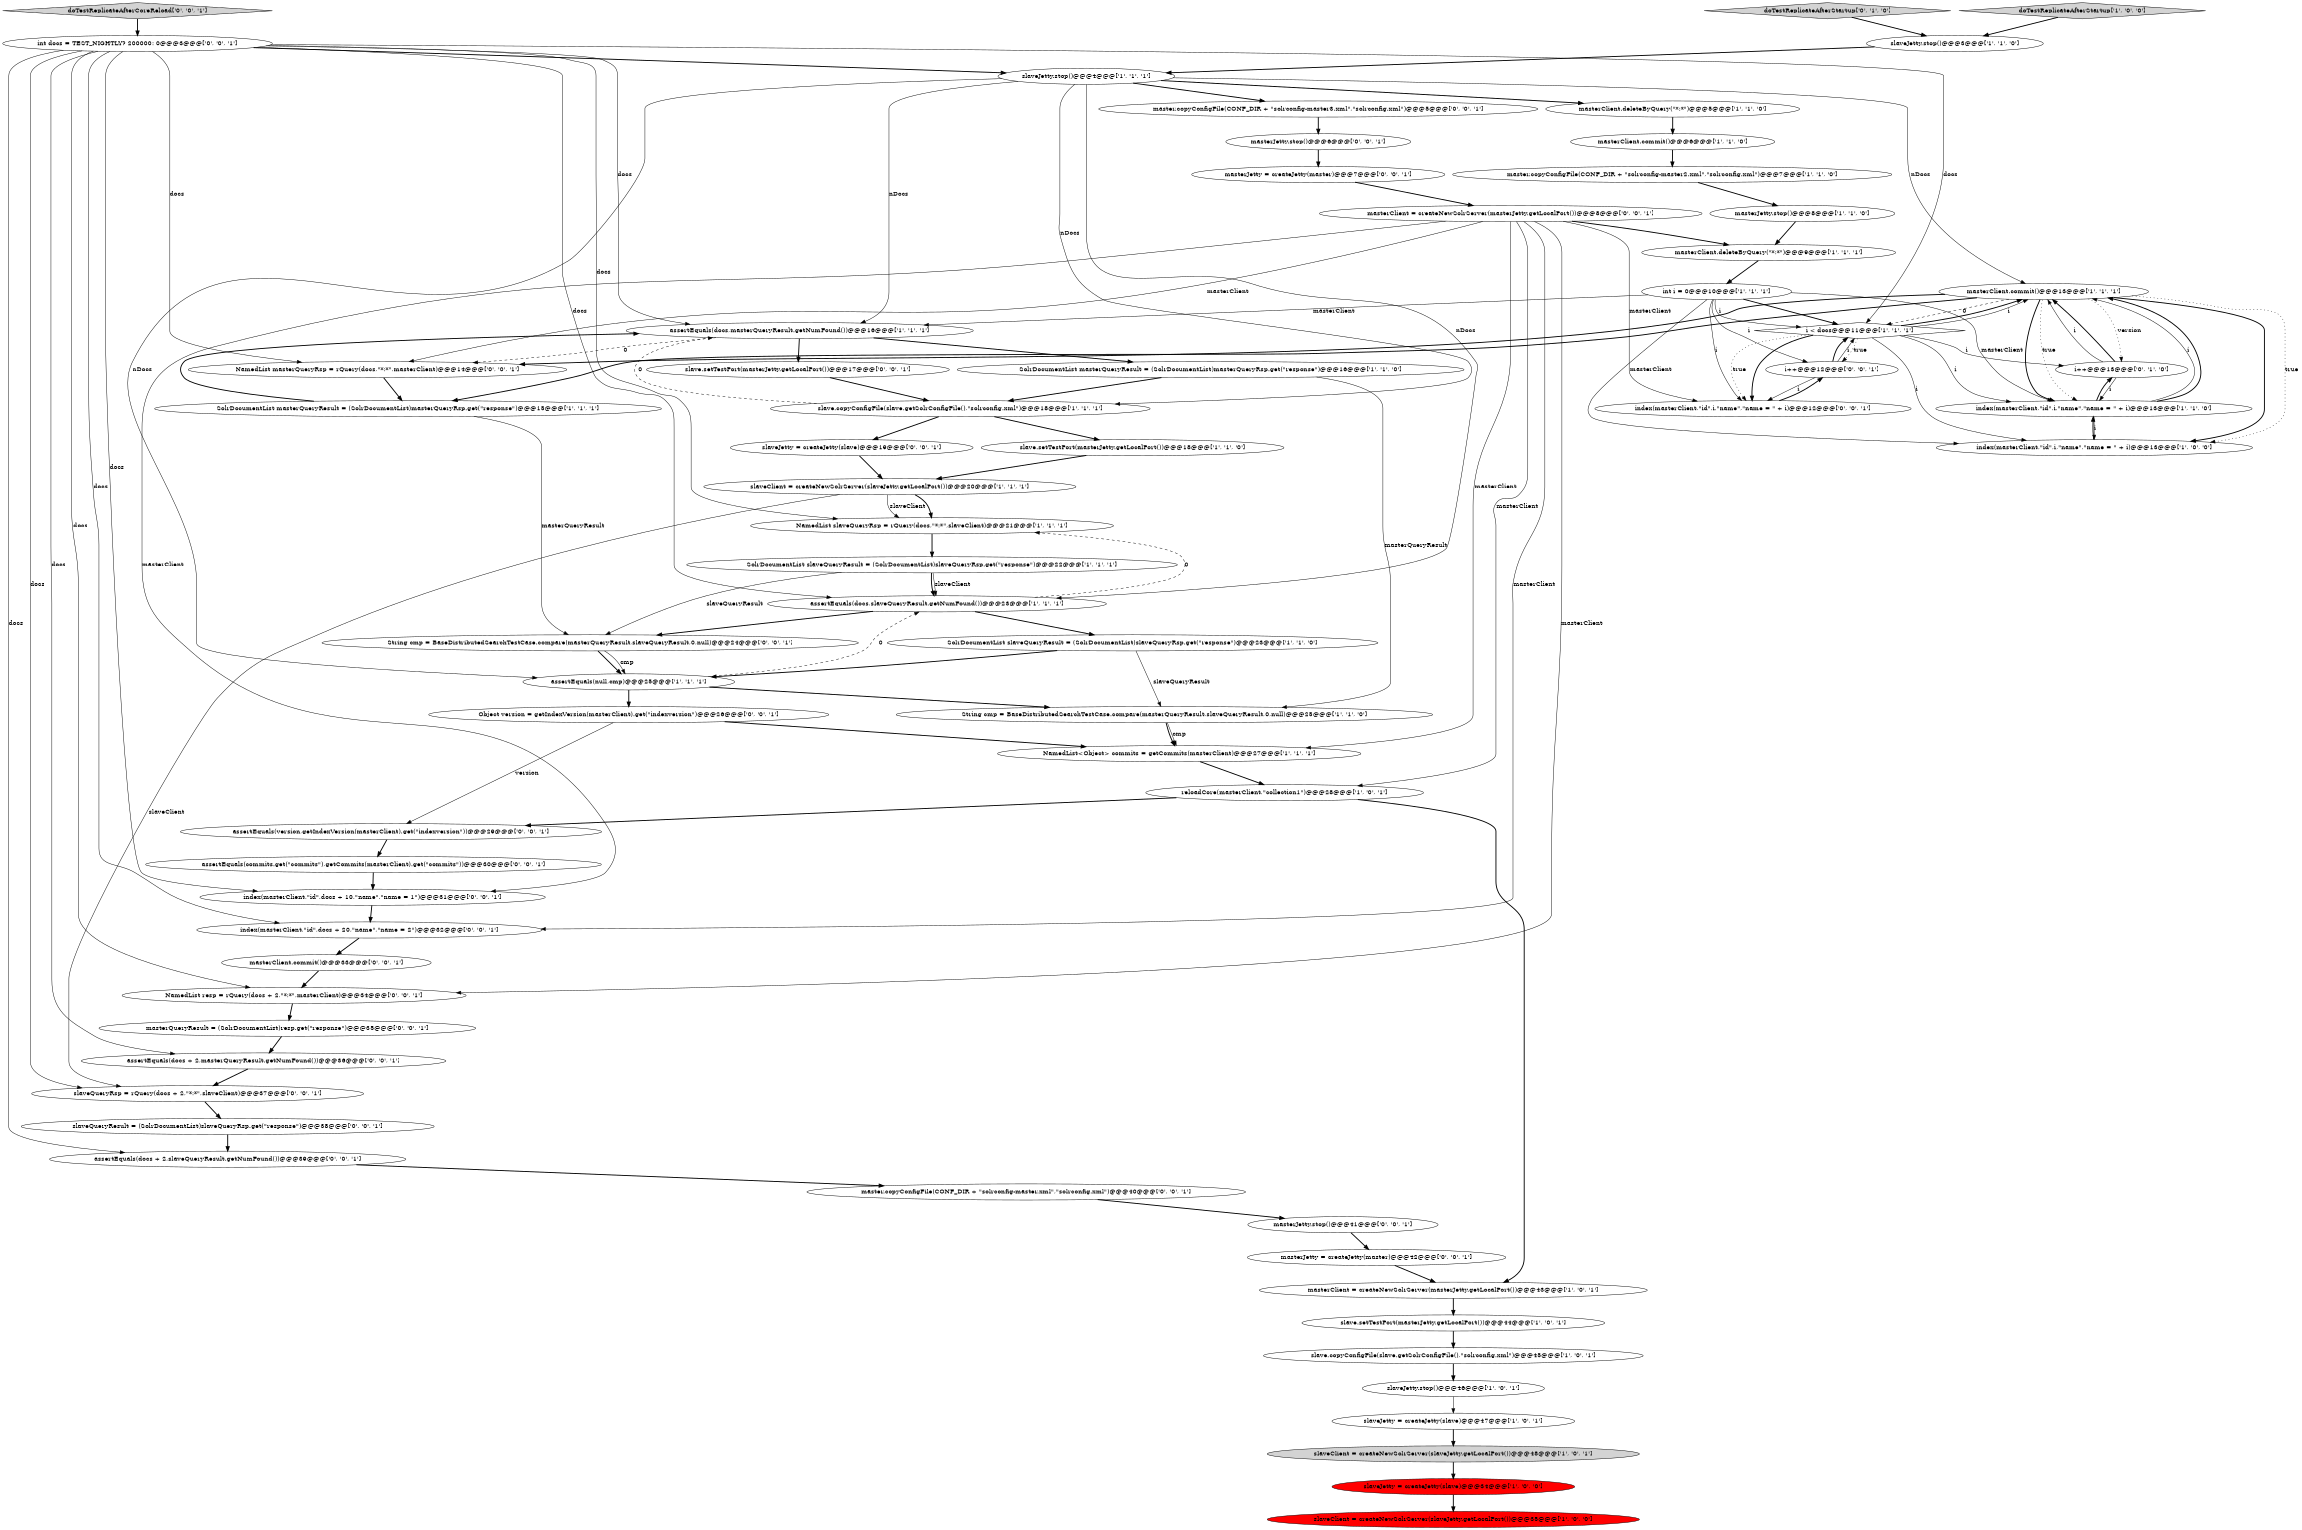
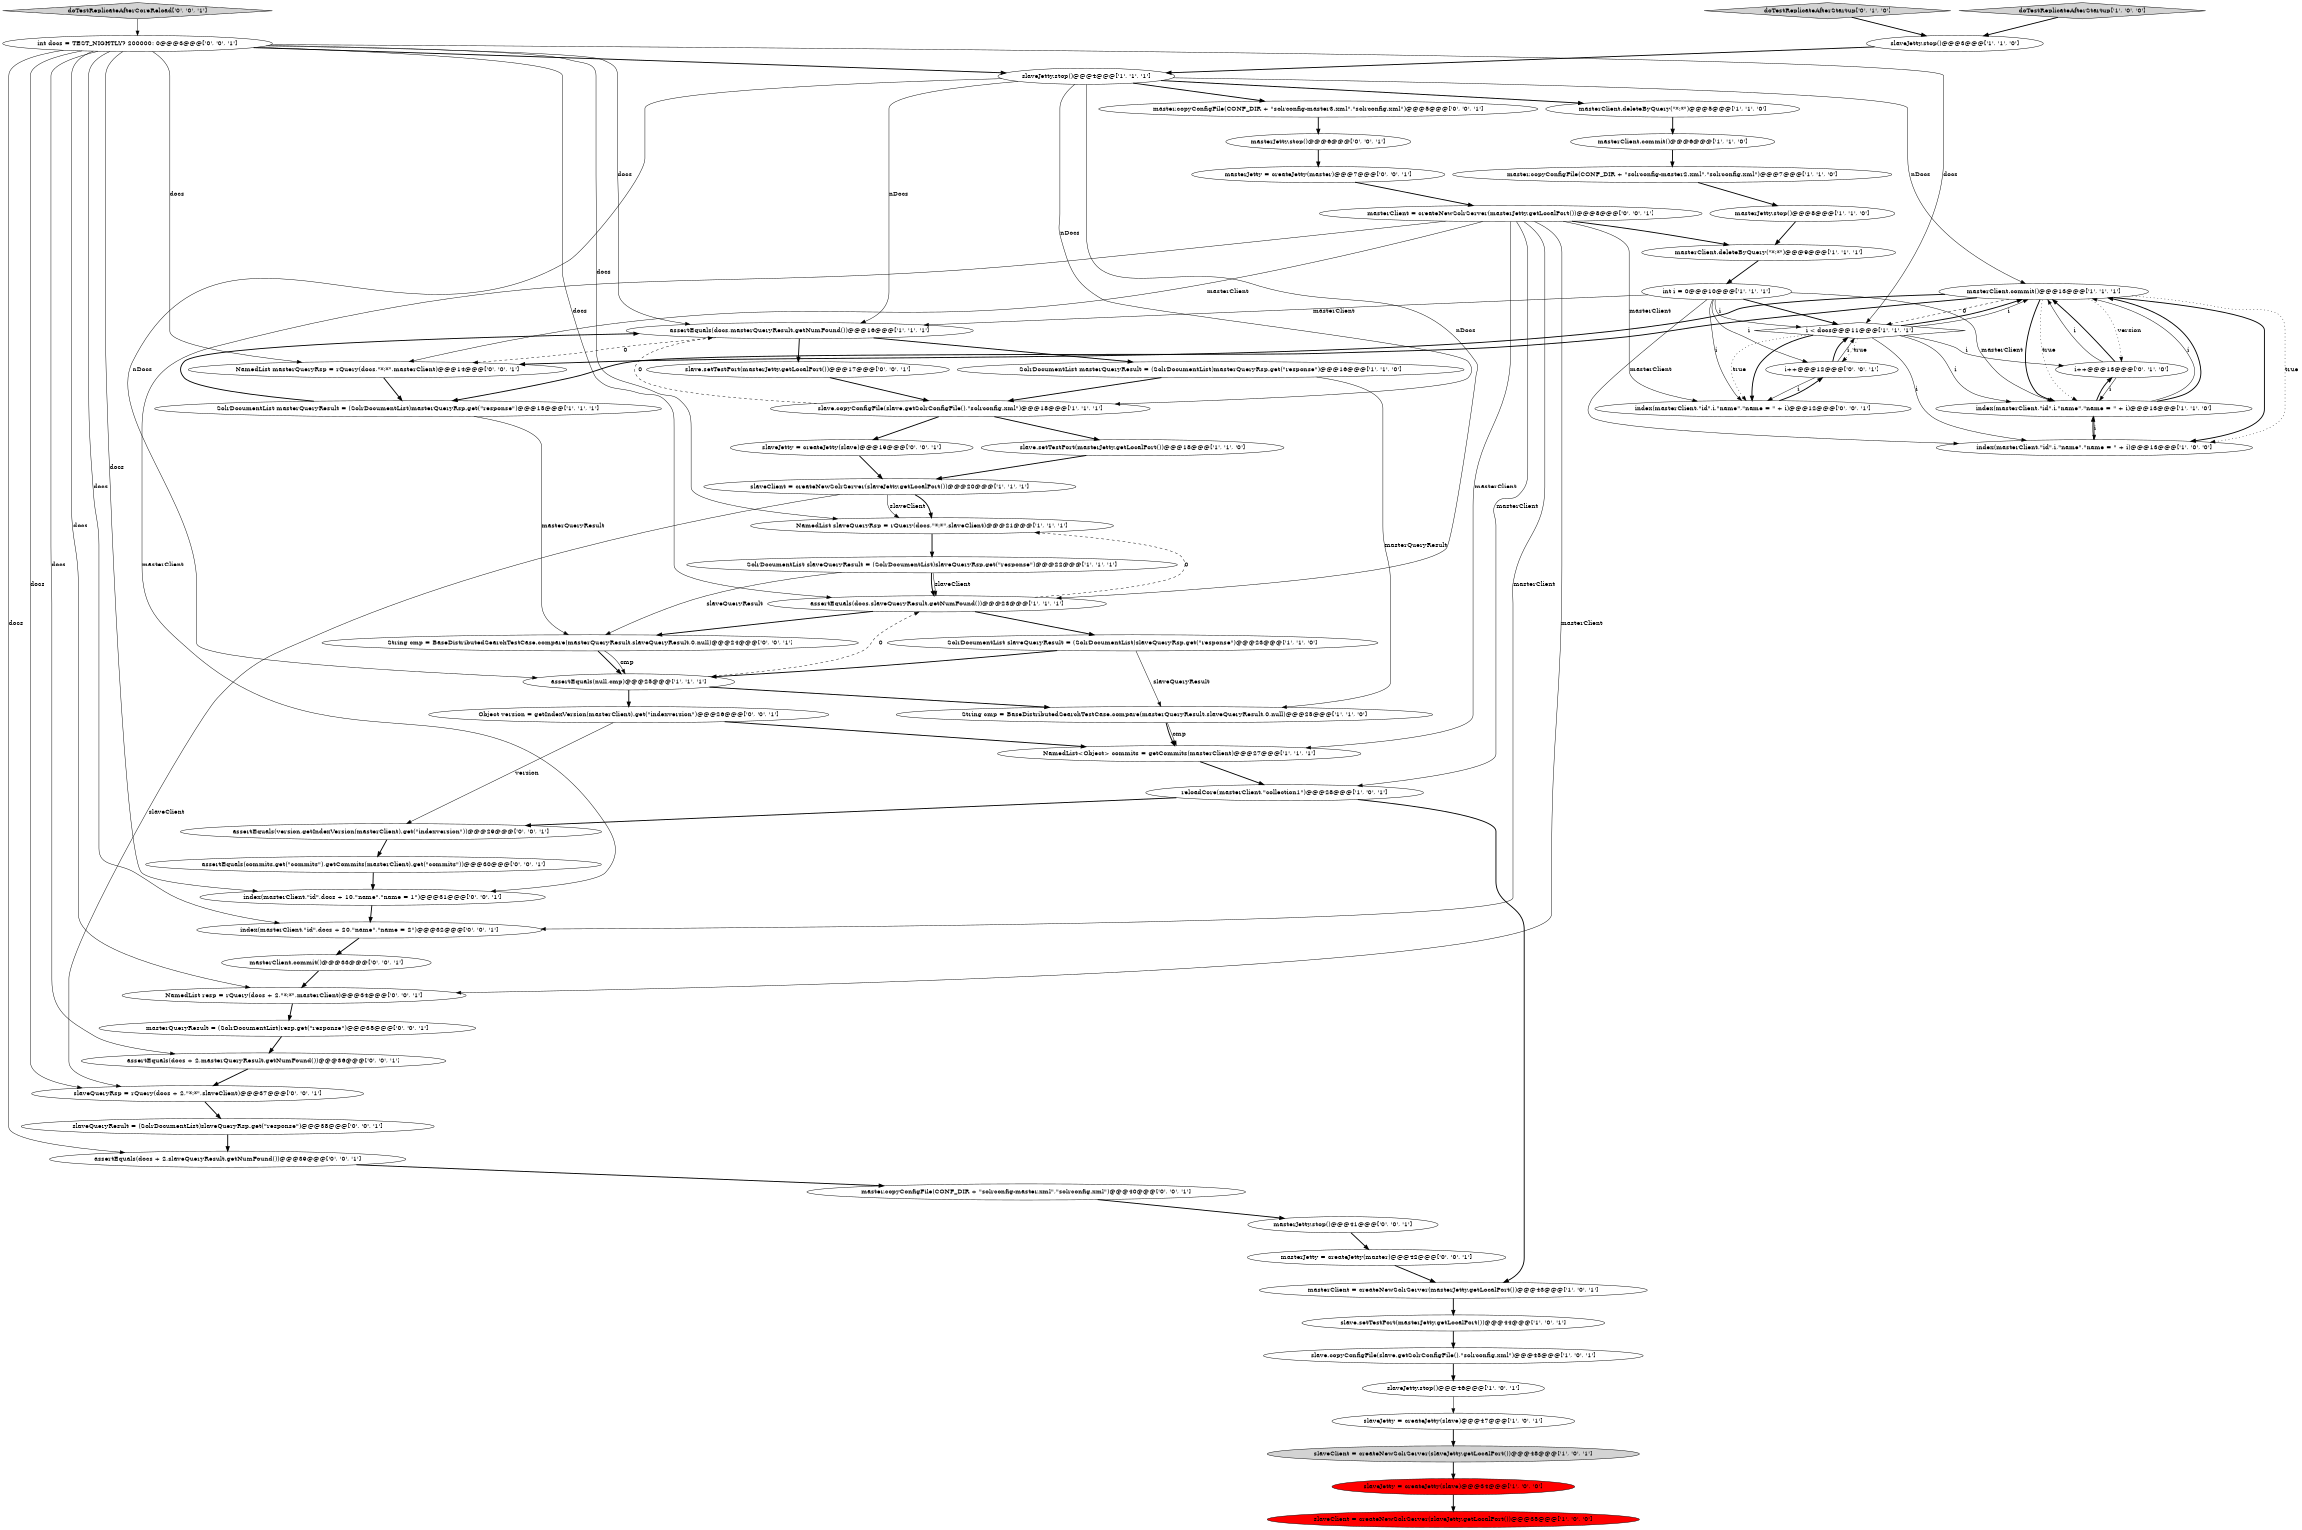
(138, 25) -> (138, 25)
